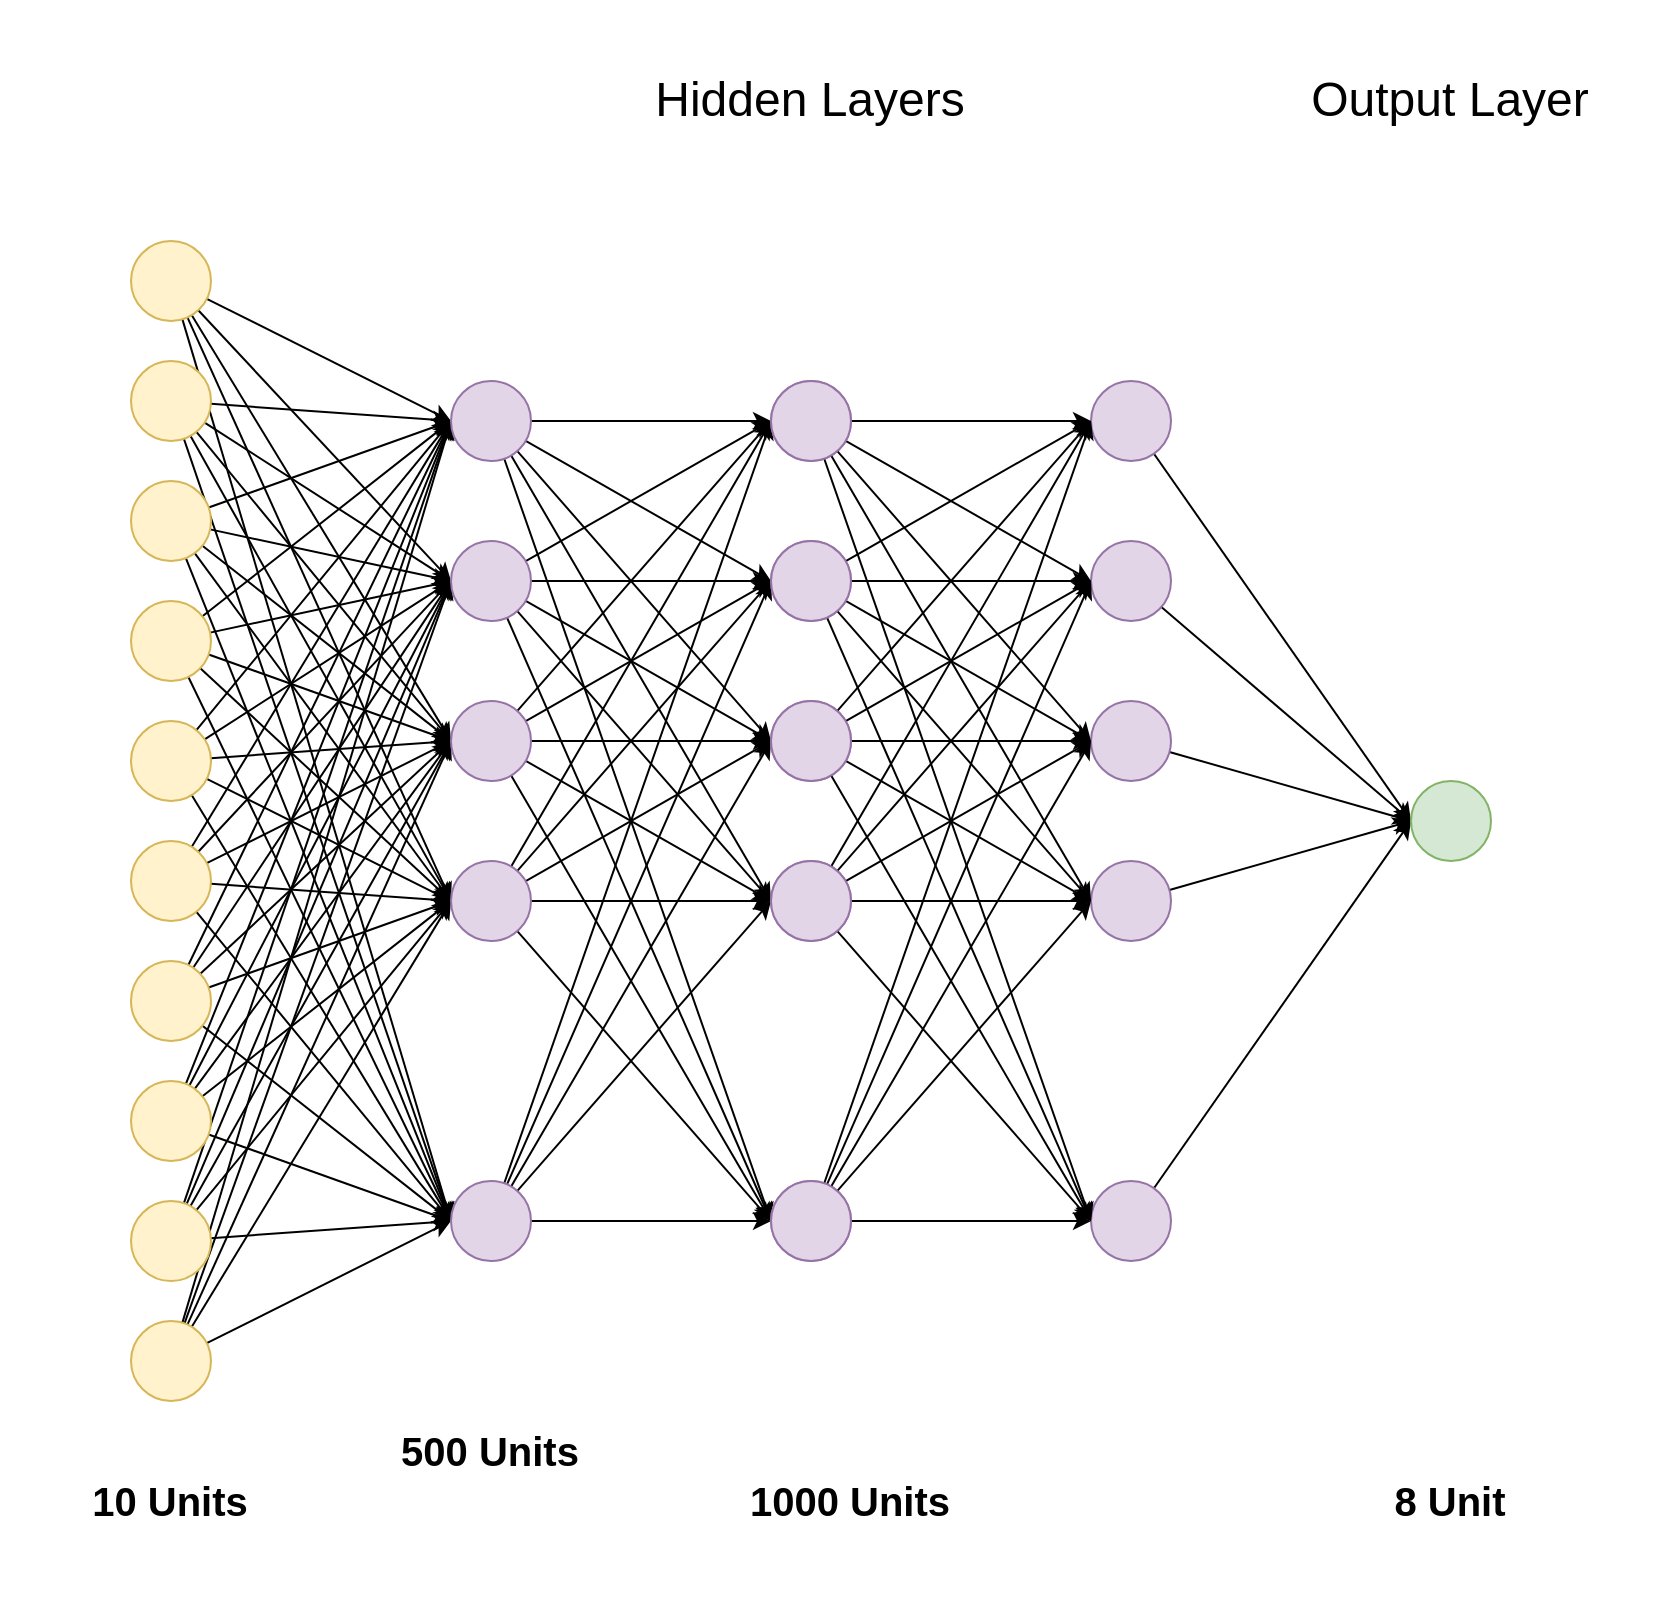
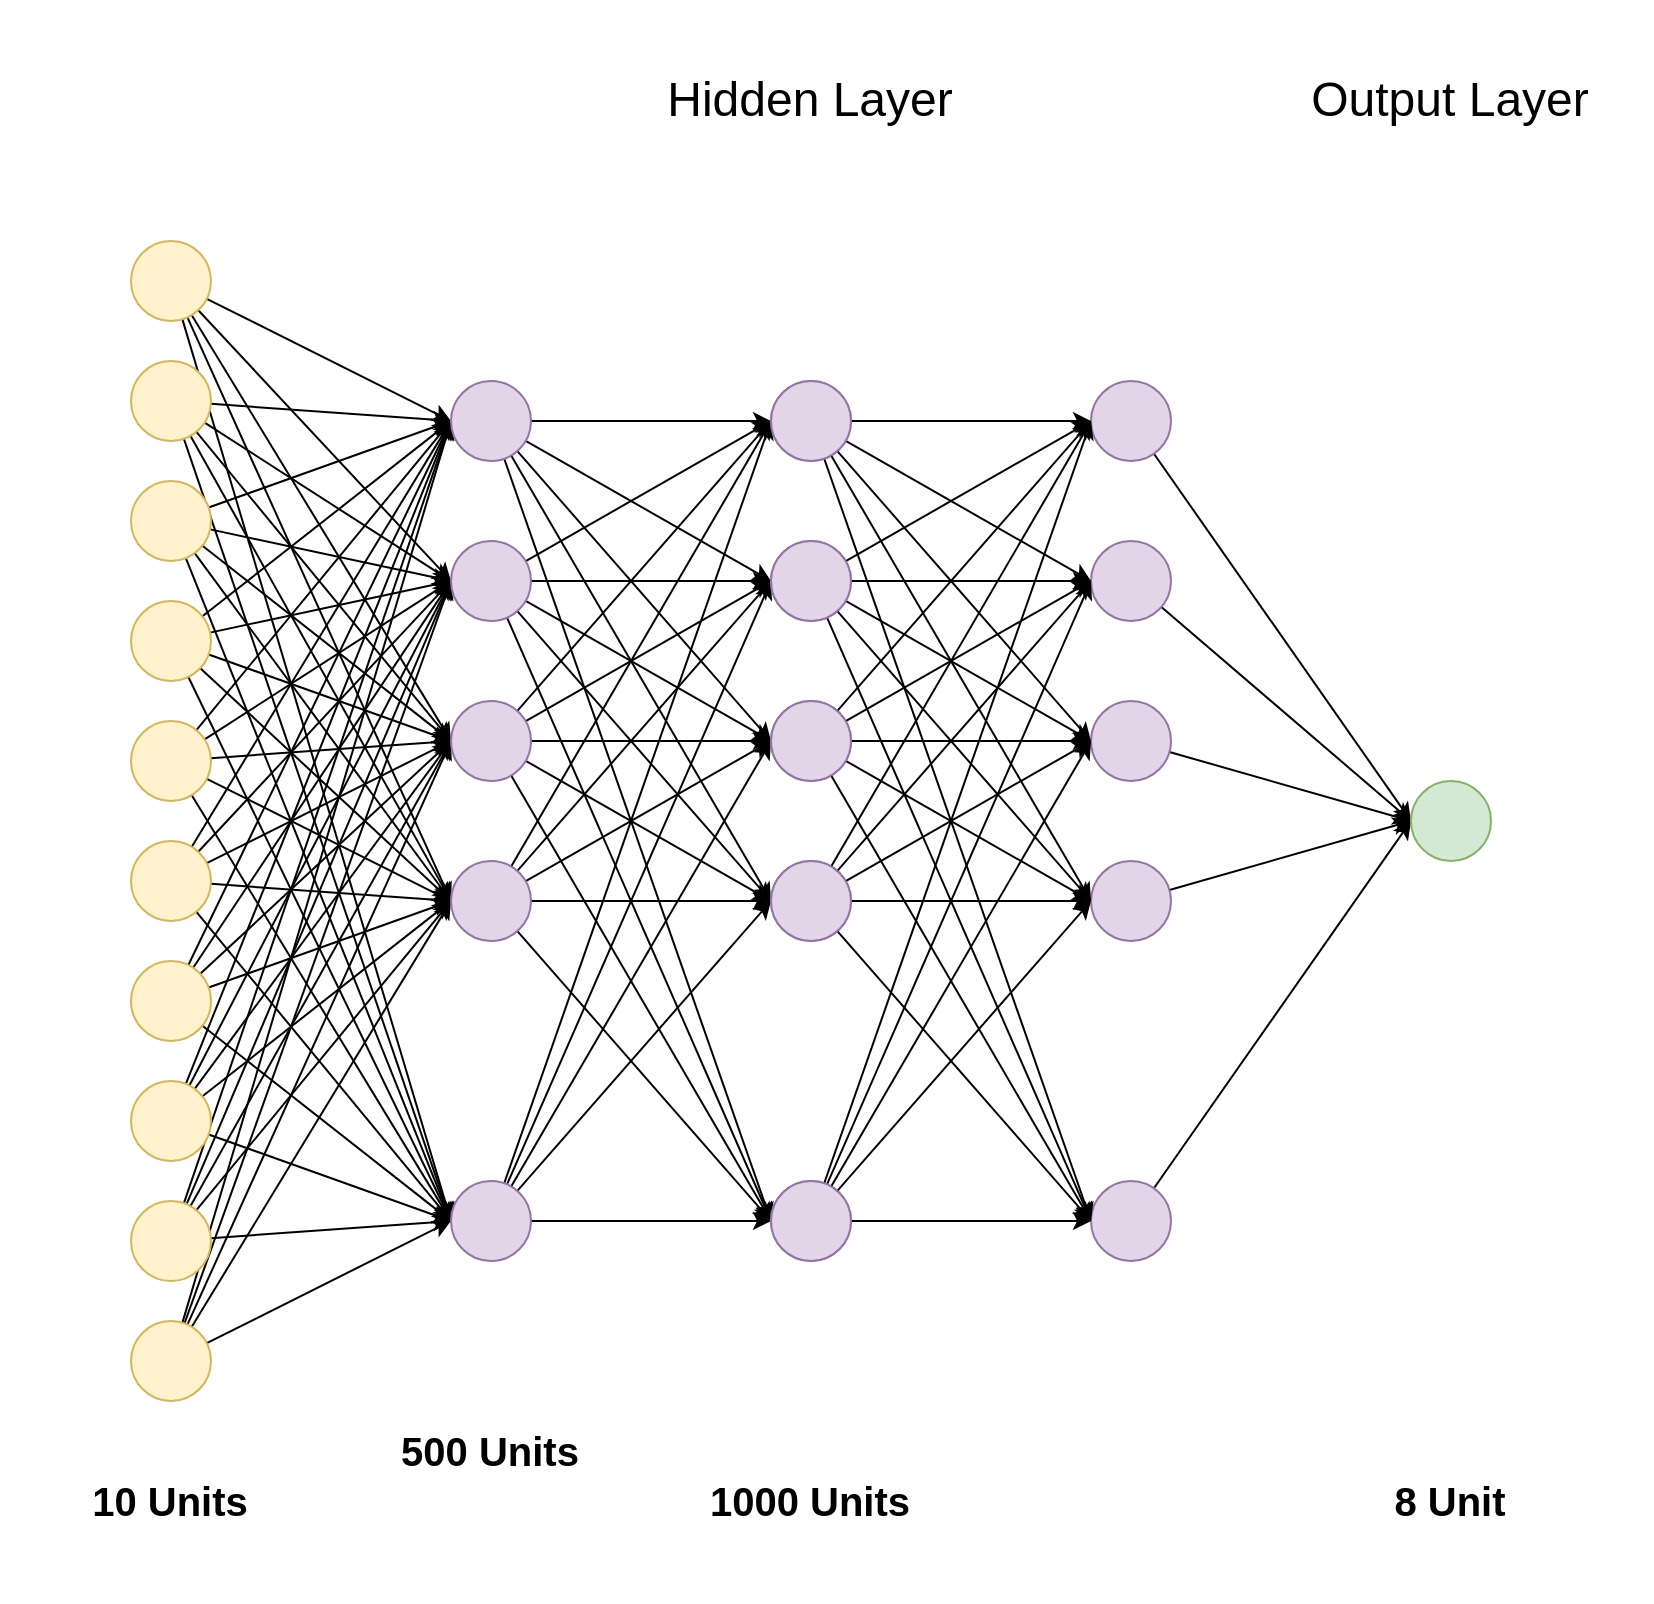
(811, 101) -> (811, 101)
(851, 1501) -> (811, 1501)
